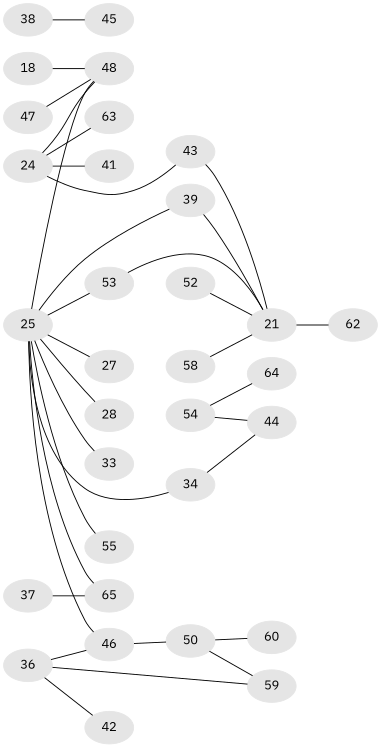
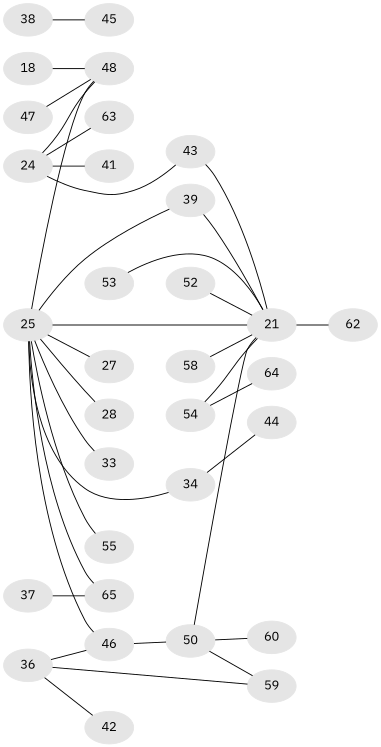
(69, 304) -> (150, 325)
(231, 419) -> (231, 370)
none -> (220, 479)
